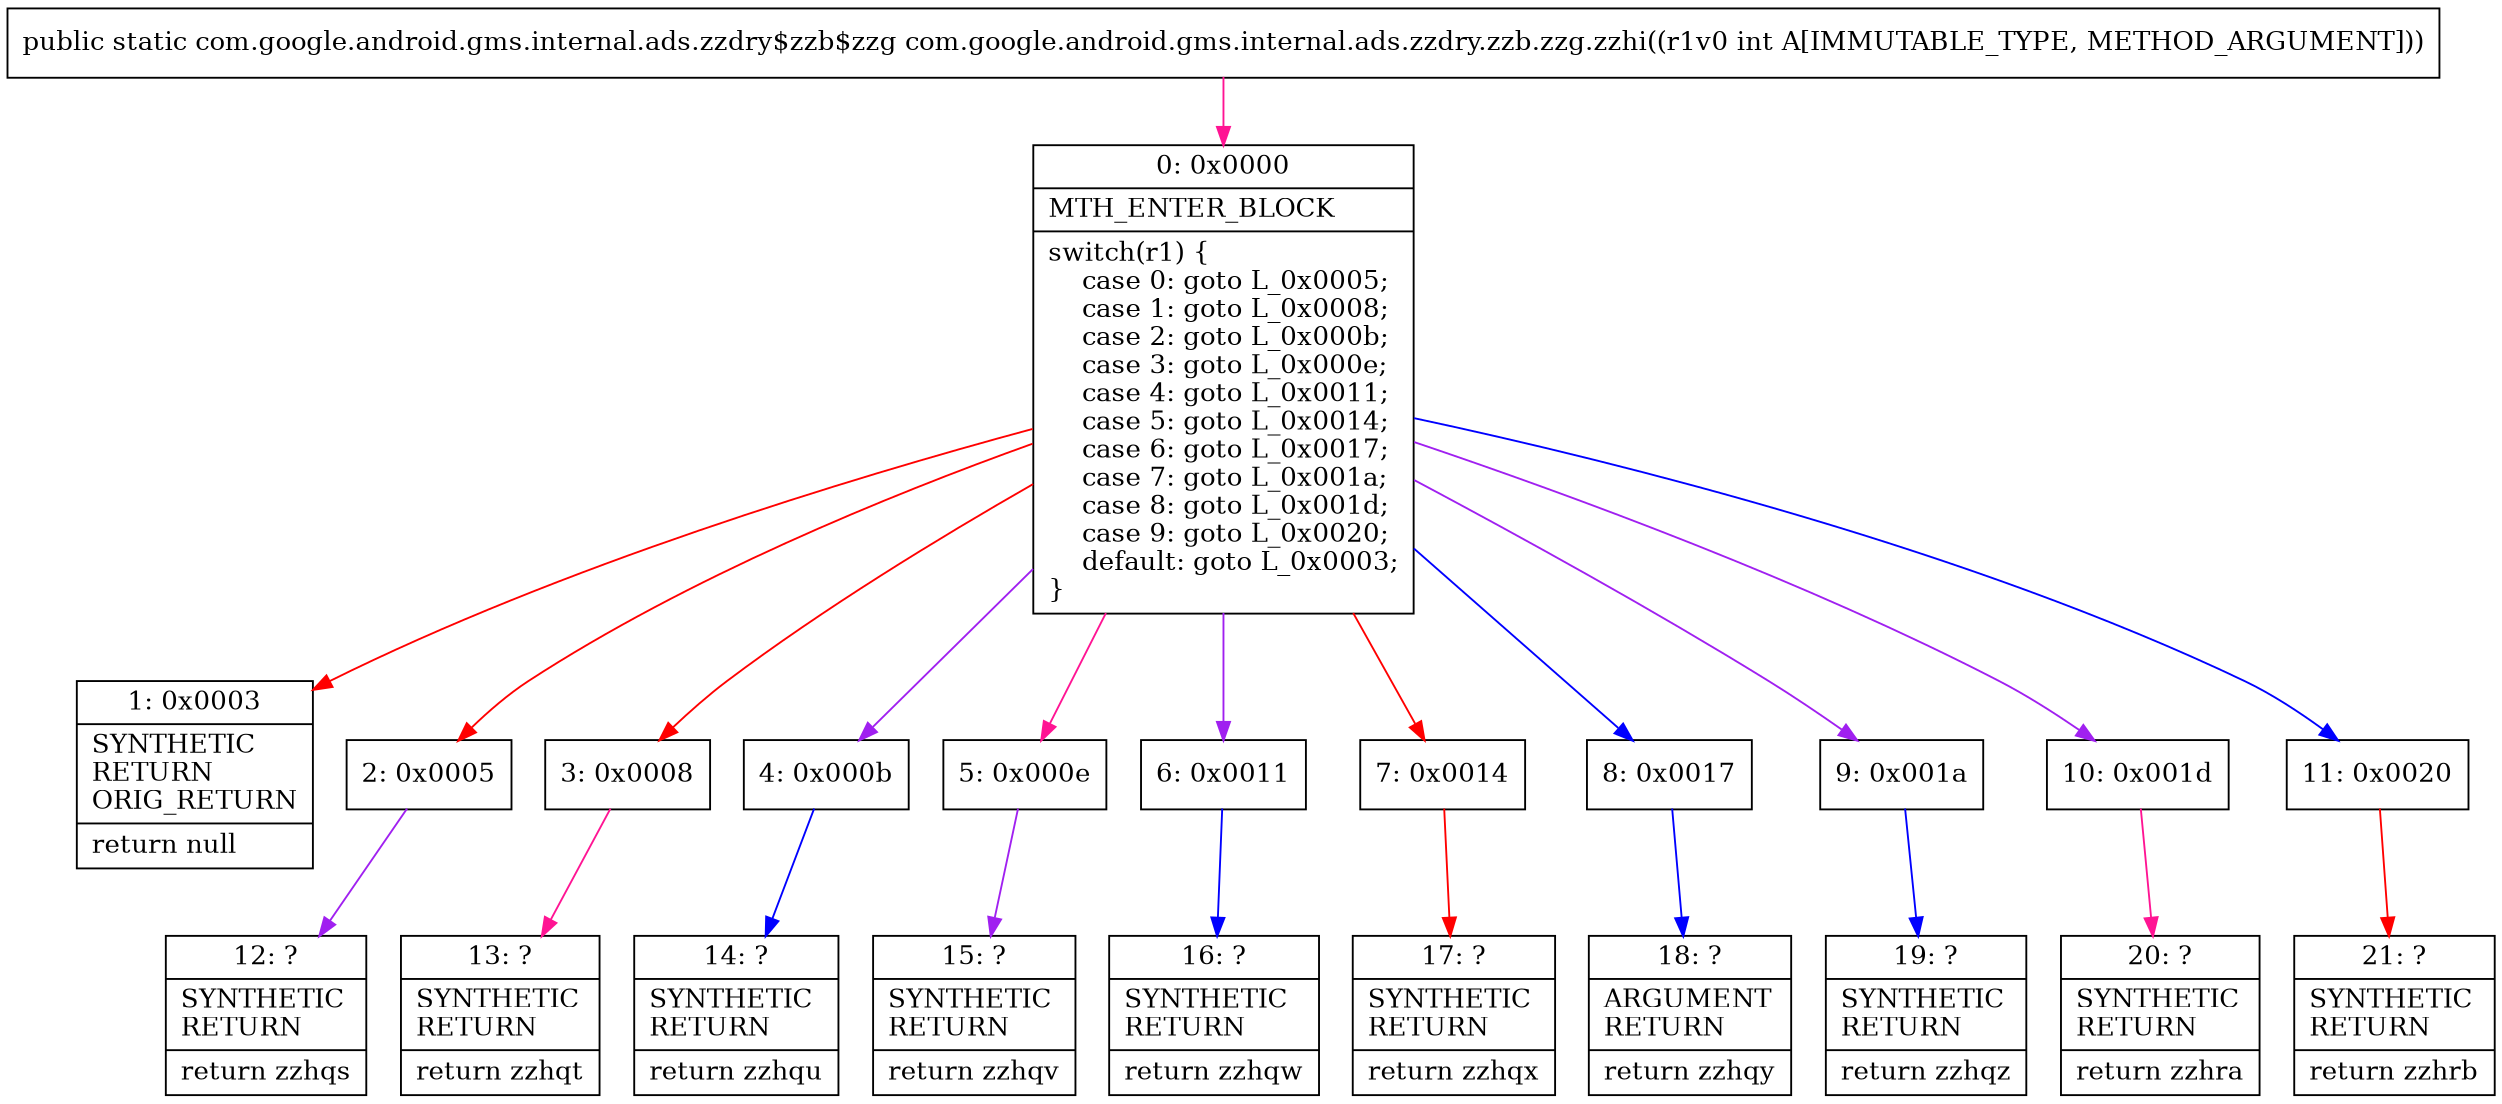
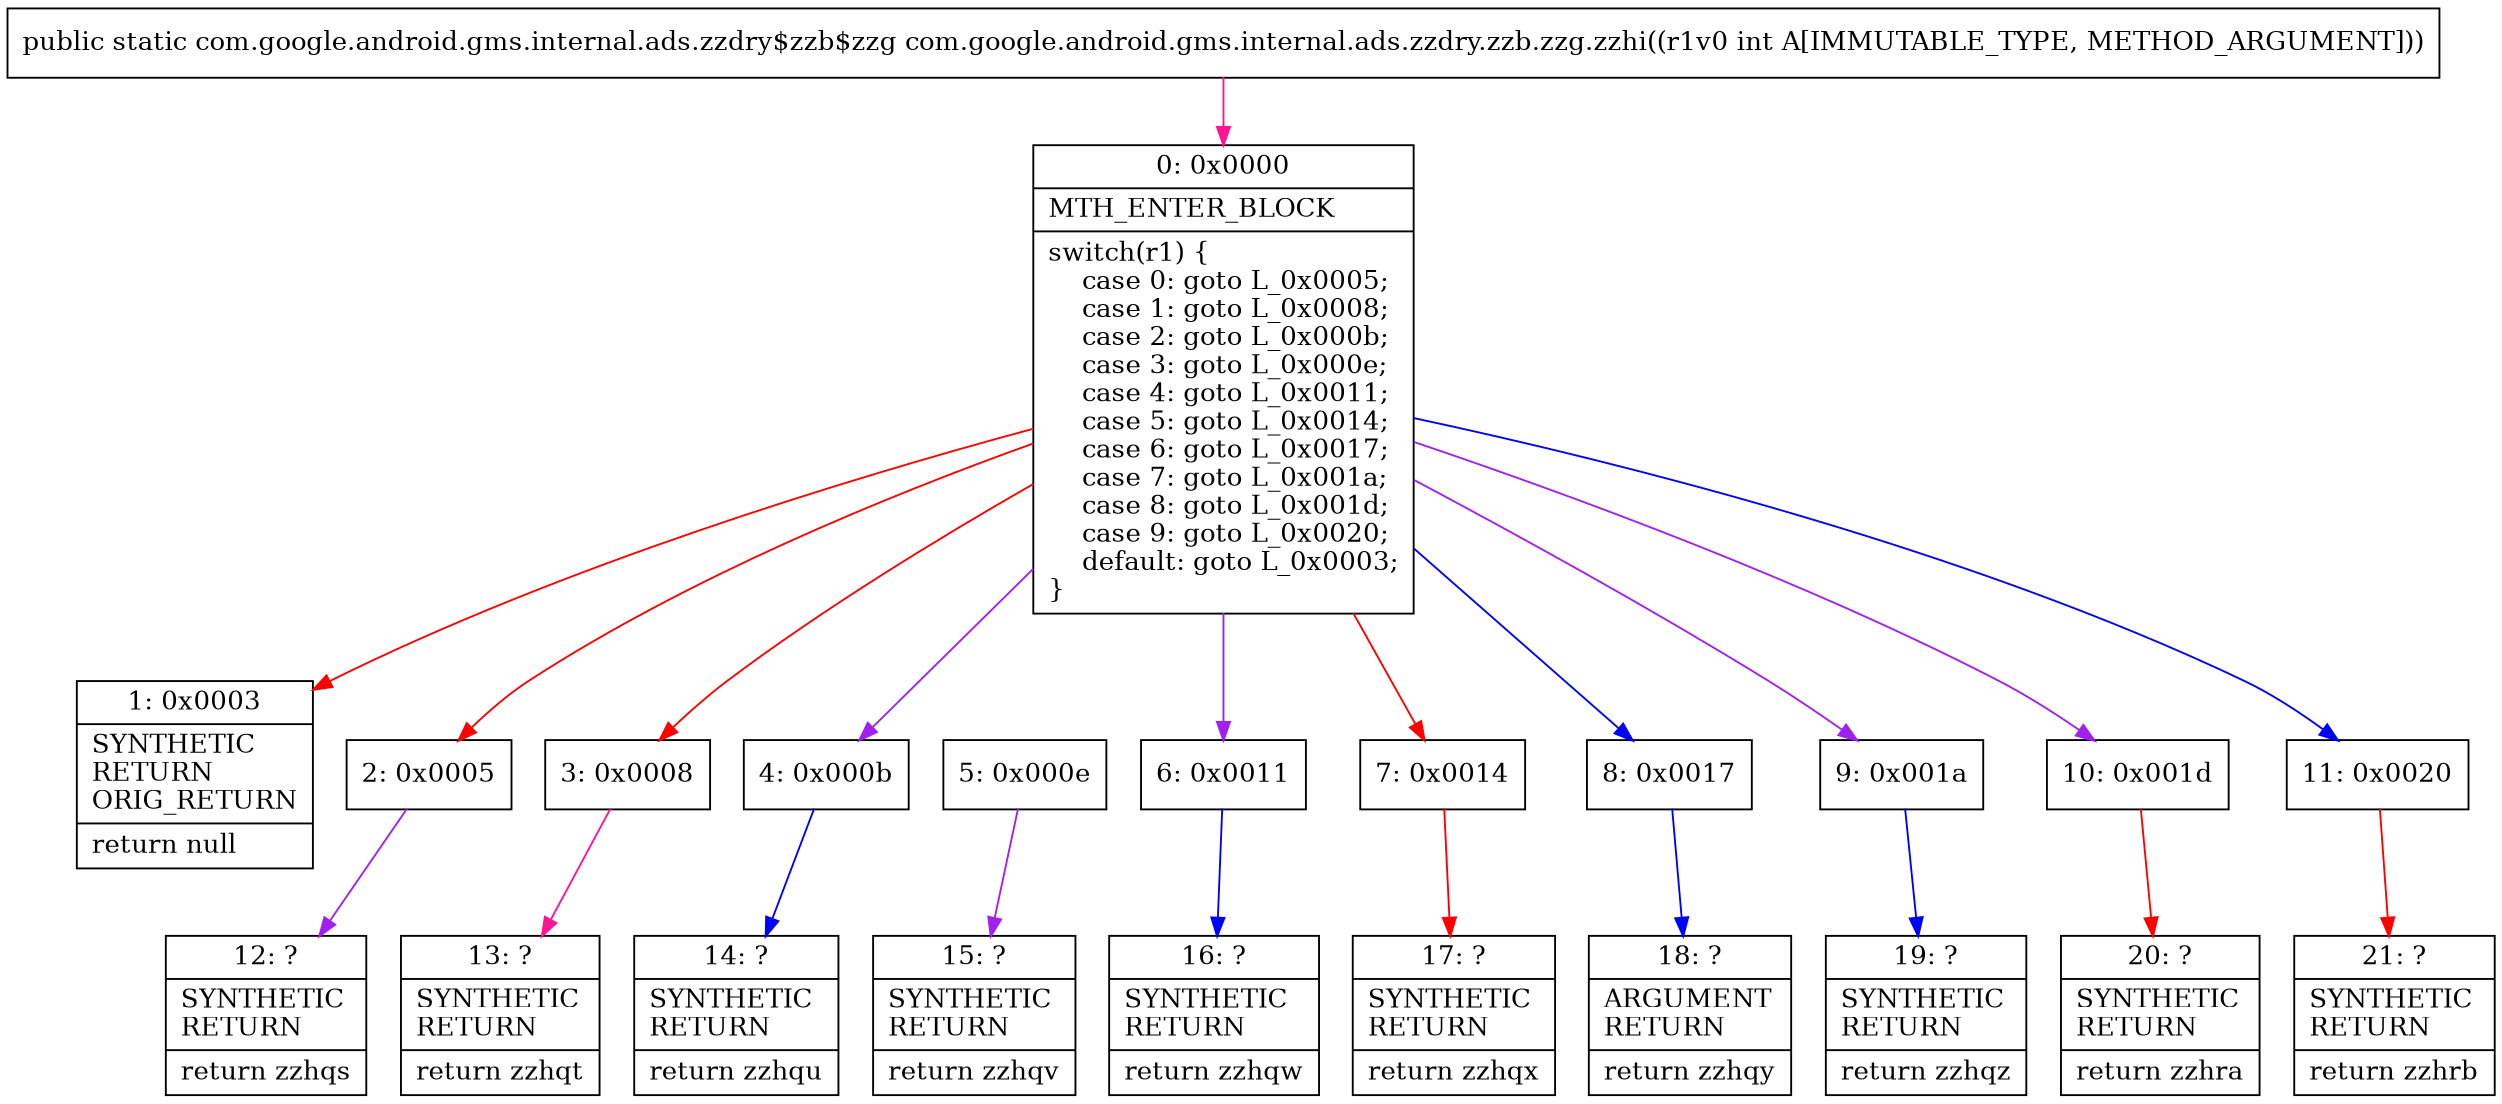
(1078, 668) -> none
(2146, 863) -> (2146, 863)
